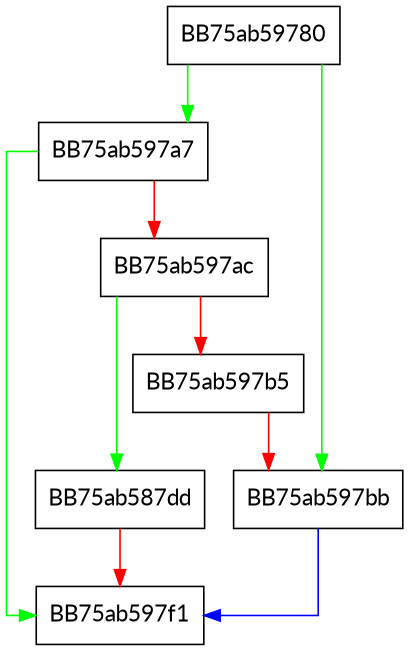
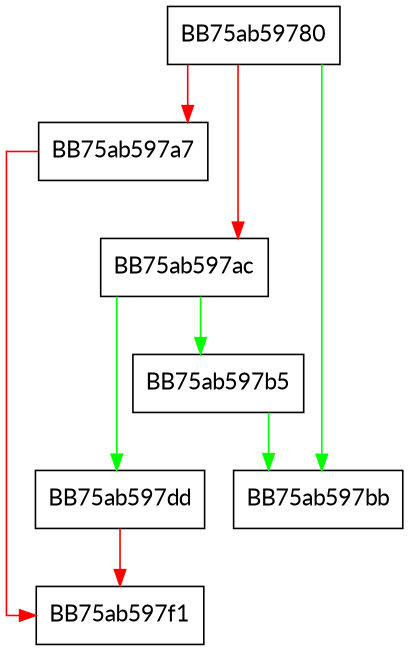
(188, 85) -> (188, 85)
(154, 201) -> (238, 144)
(201, 317) -> (201, 317)
(6, 374) -> (6, 374)
(269, 433) -> (269, 433)
(120, 499) -> (120, 499)
(313, 615) -> none
